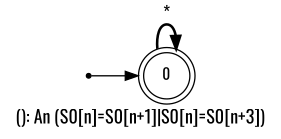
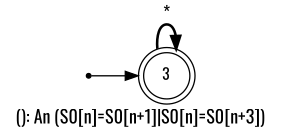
(167, 76) -> (167, 76)
